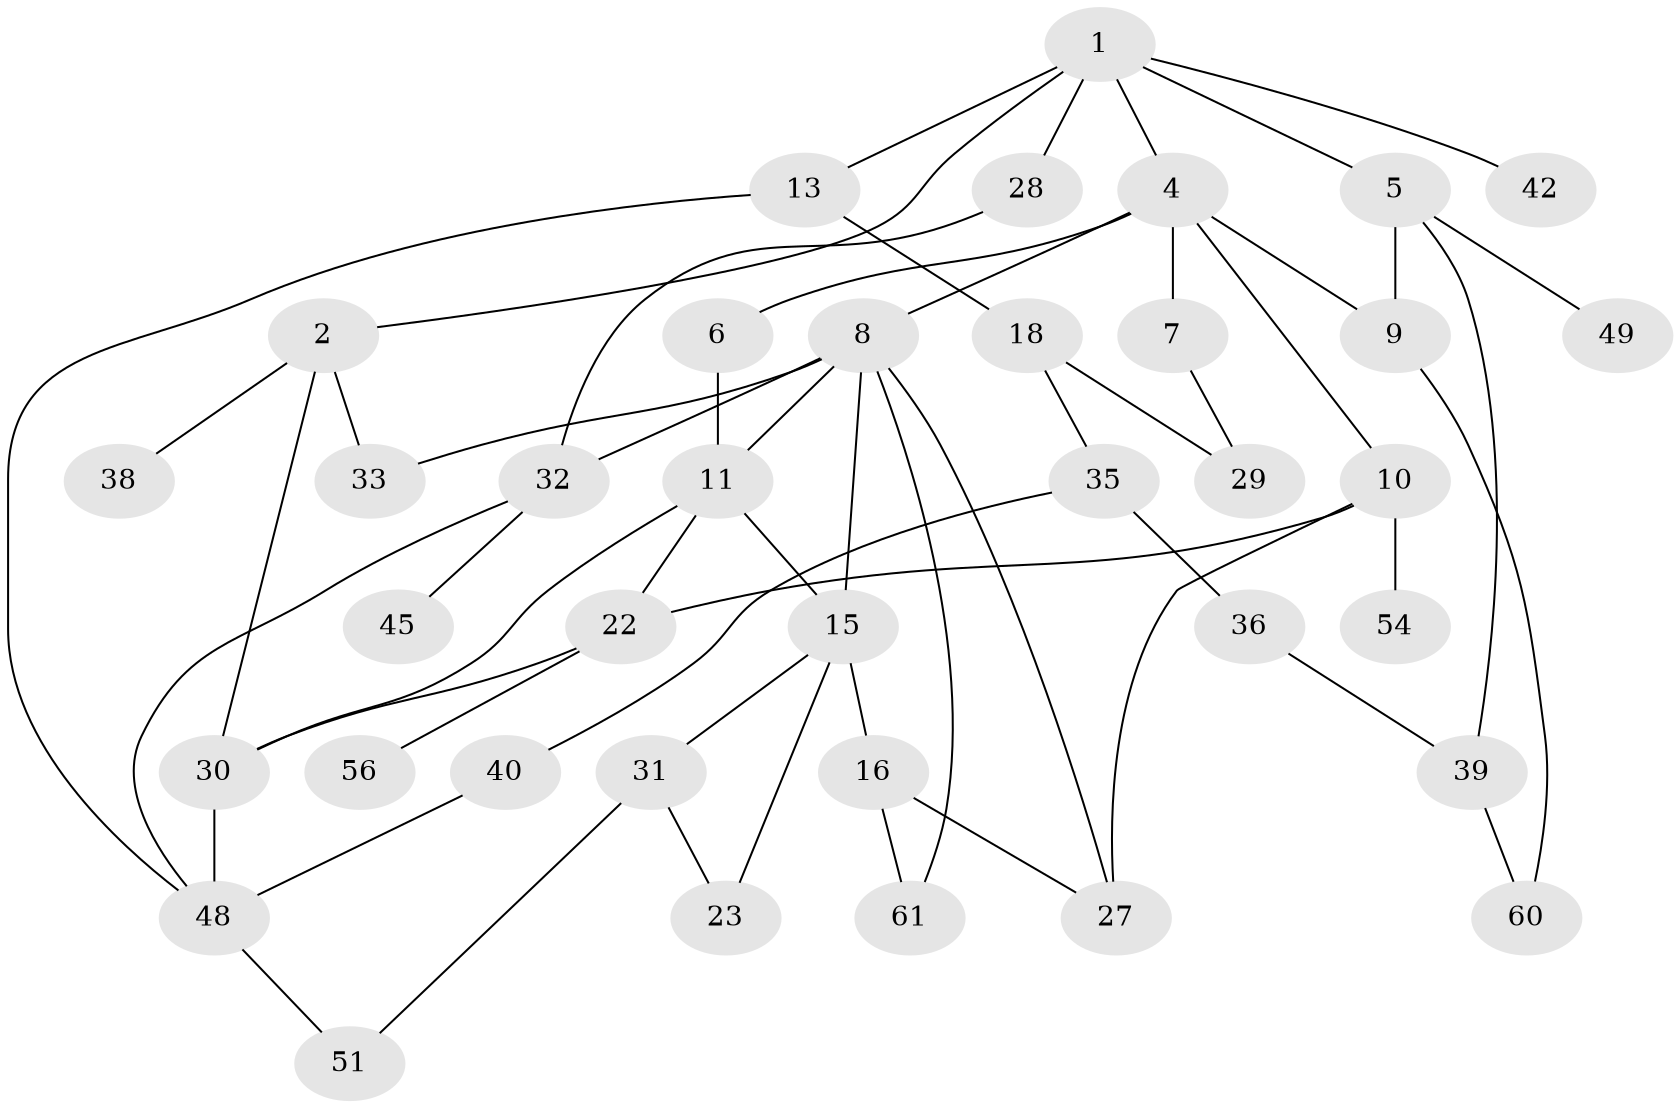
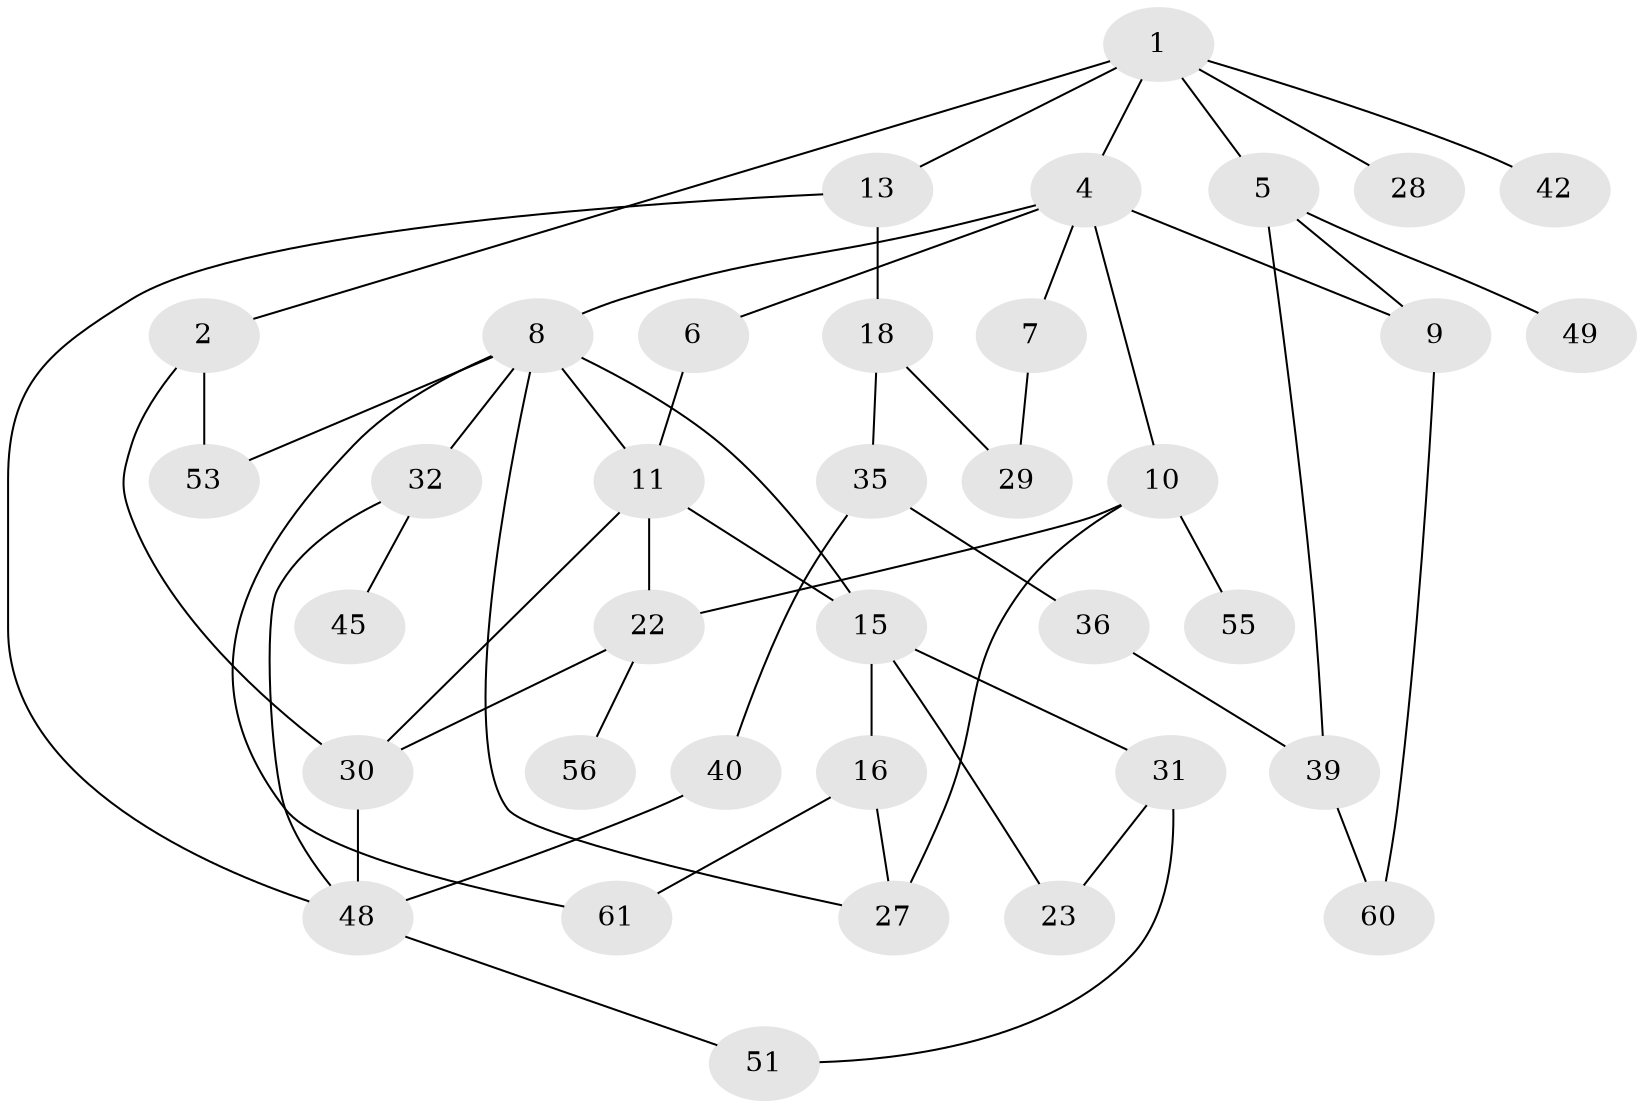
(726, 256) -> none
(119, 481) -> none
(370, 481) -> (204, 481)
(1395, 627) -> (1240, 627)
